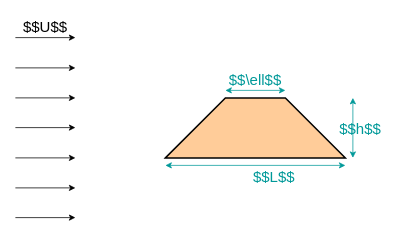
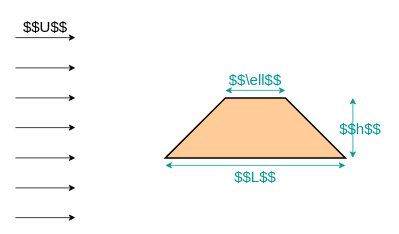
(274, 177) -> (255, 177)
